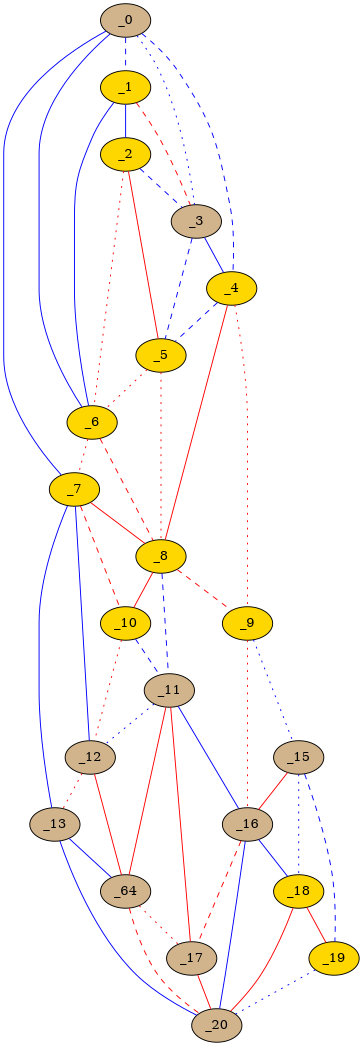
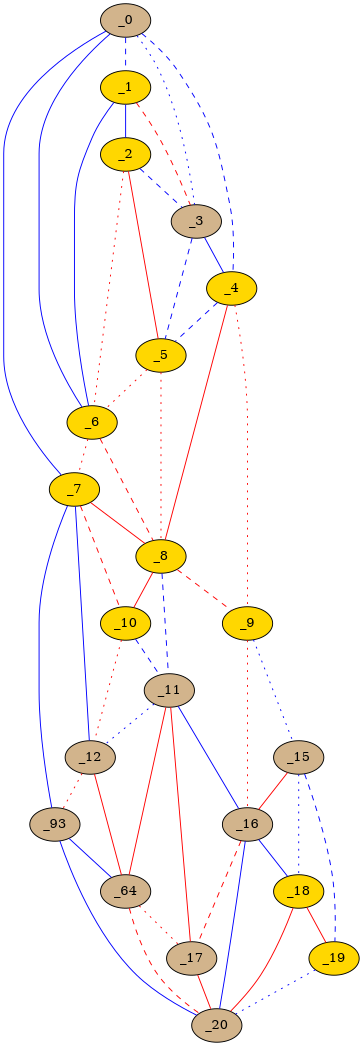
(55, 824) -> (55, 824)
